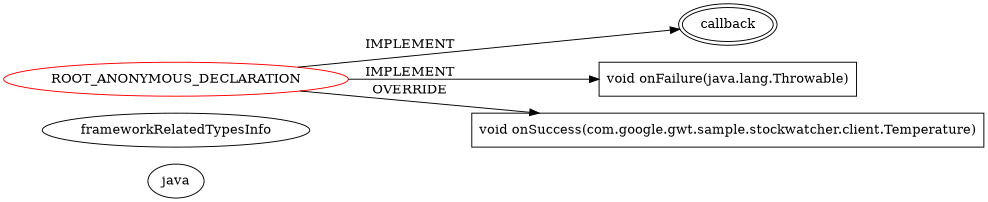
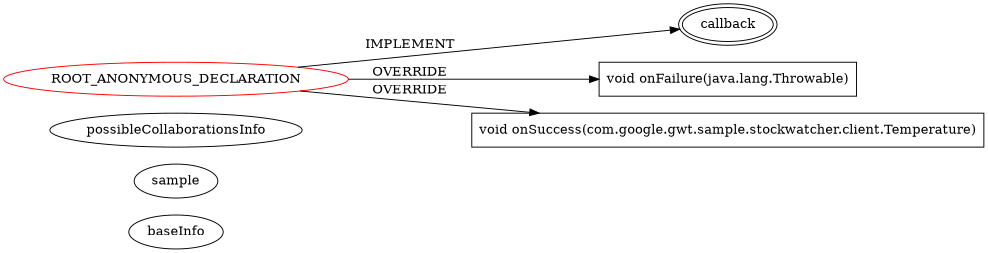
(410, 72) -> (410, 72)
none -> (176, 130)
(176, 130) -> (176, 181)
(176, 181) -> (176, 232)
